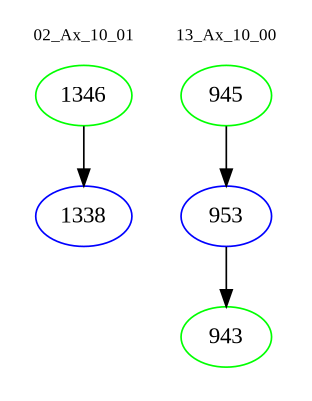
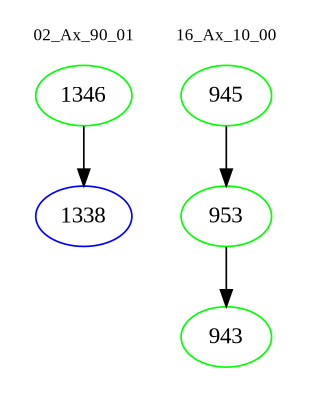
(85, 36) -> (85, 36)
(227, 36) -> (227, 36)
(226, 216) -> (226, 216)
